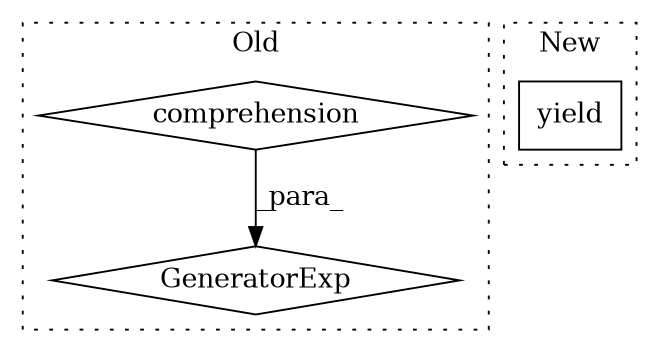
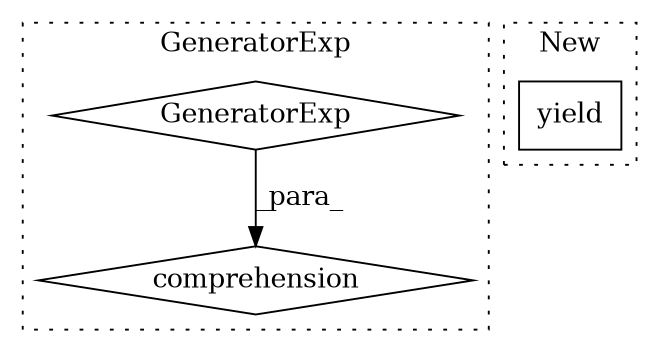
(256, 45) -> (256, 45)
(256, 188) -> (256, 188)
